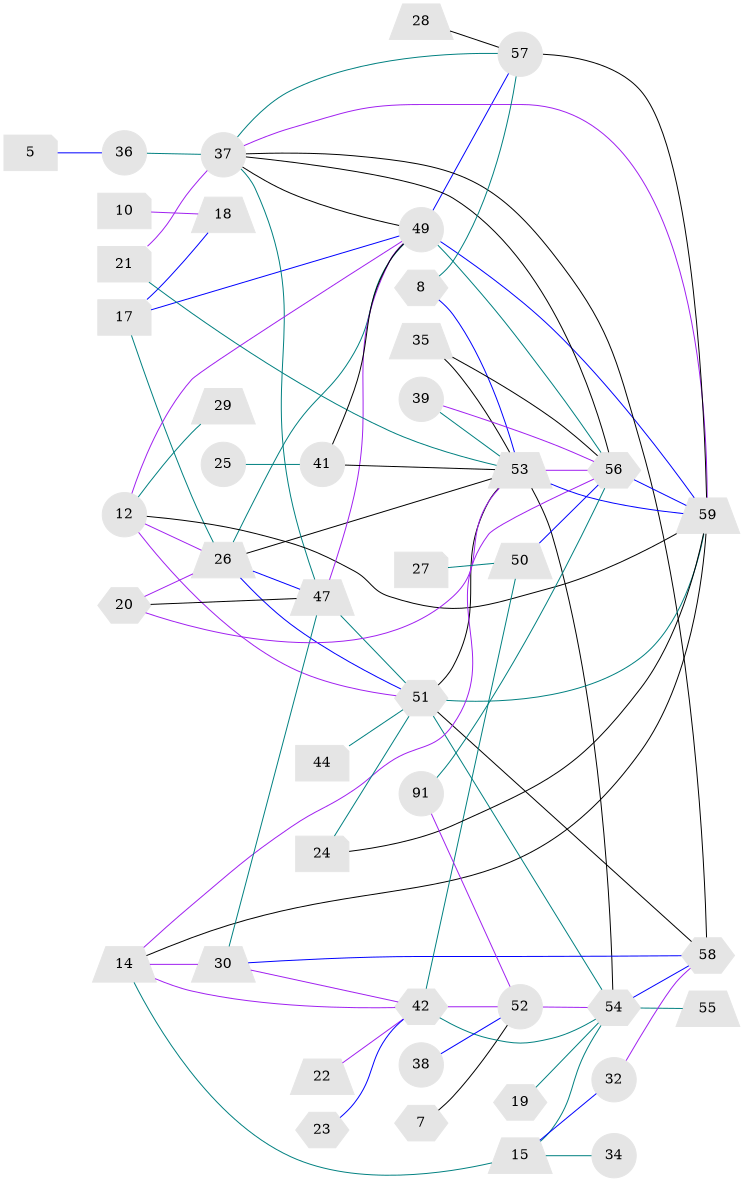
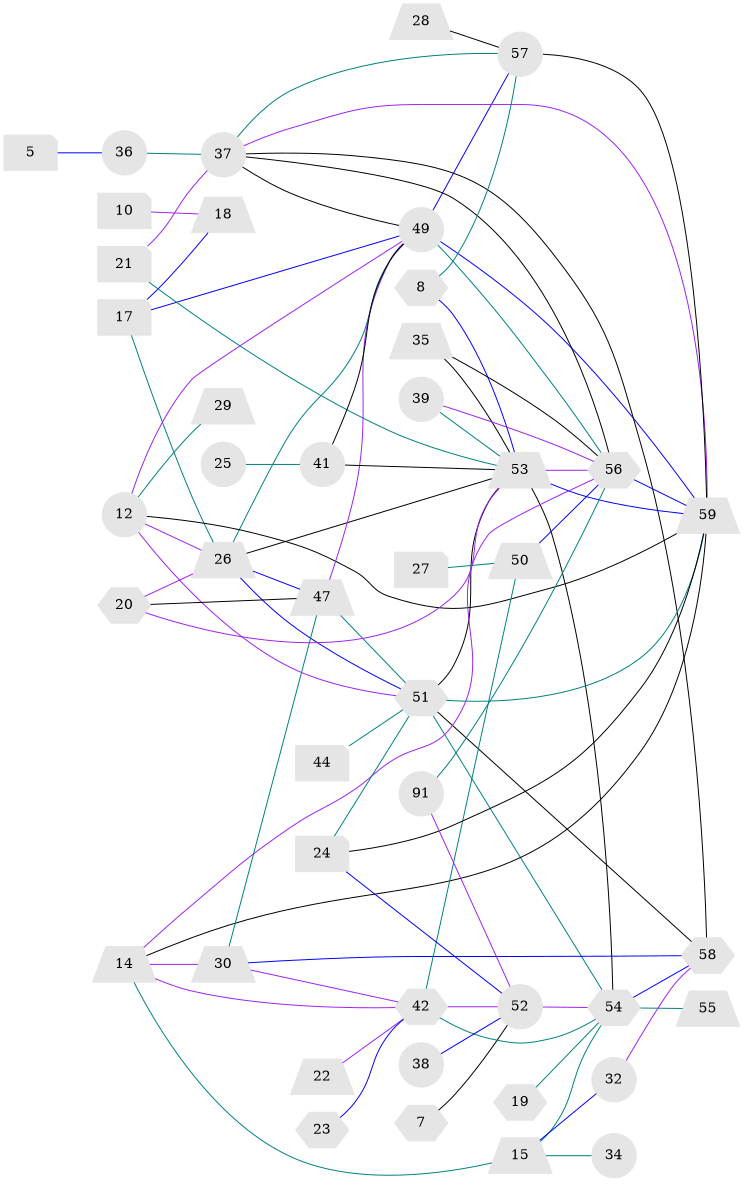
(283, 361) -> none
none -> (424, 933)
